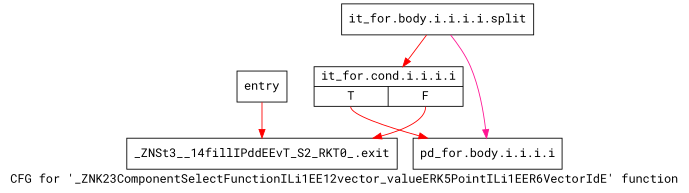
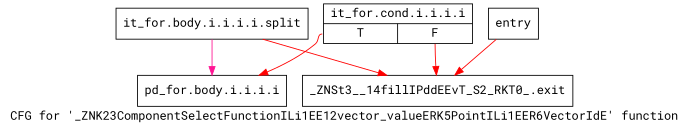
(417, 47) -> (321, 56)
